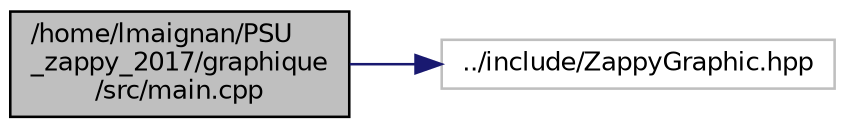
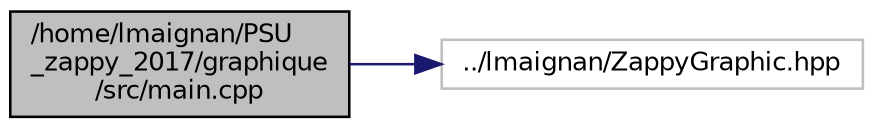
(638, 64) -> (652, 64)
